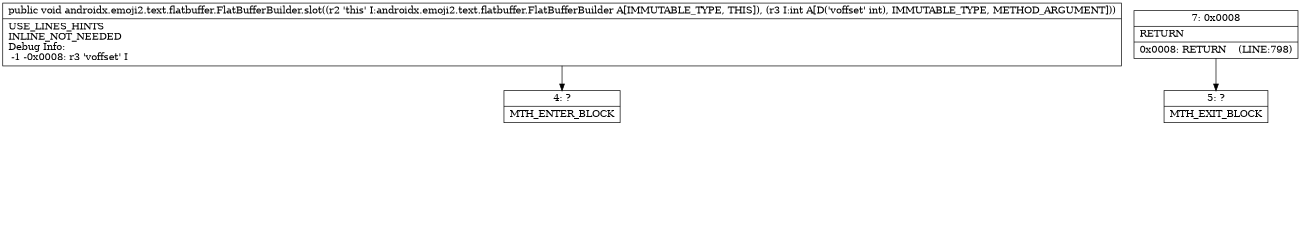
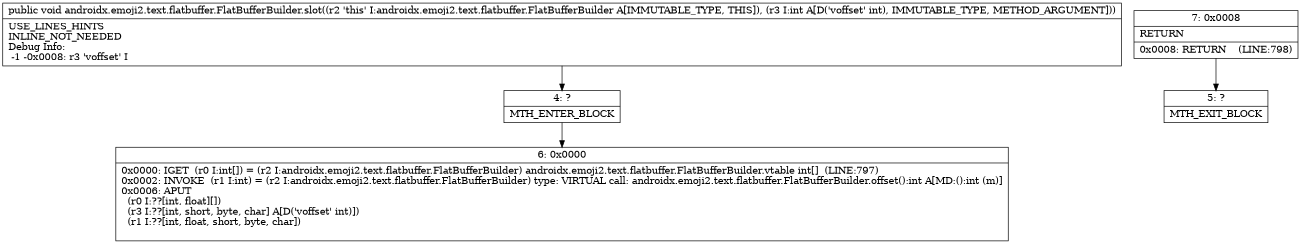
none -> (562, 194)
